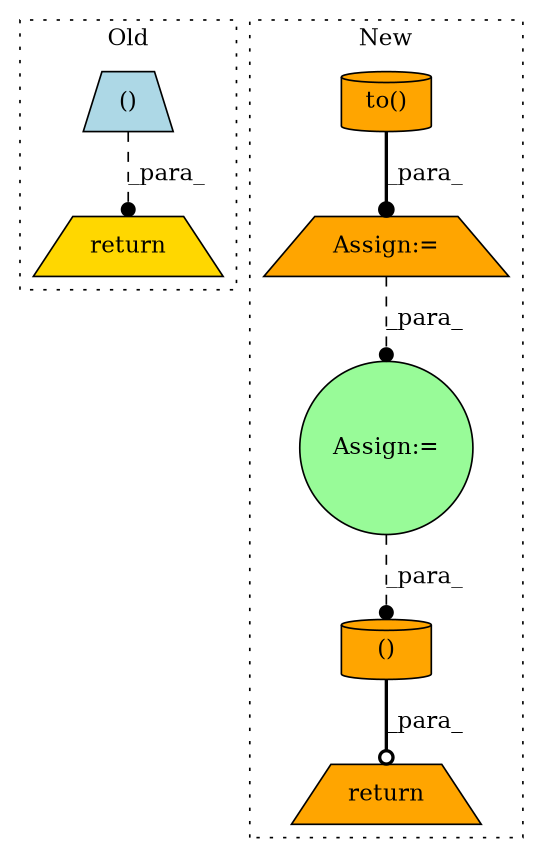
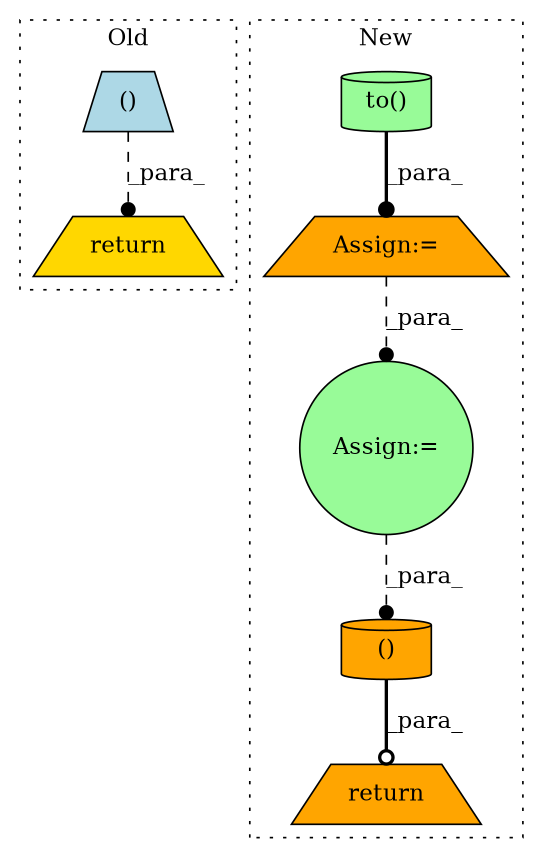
(386, 102) -> (386, 102)
